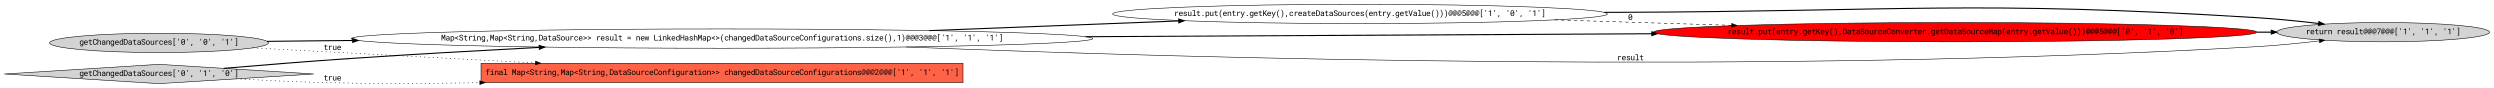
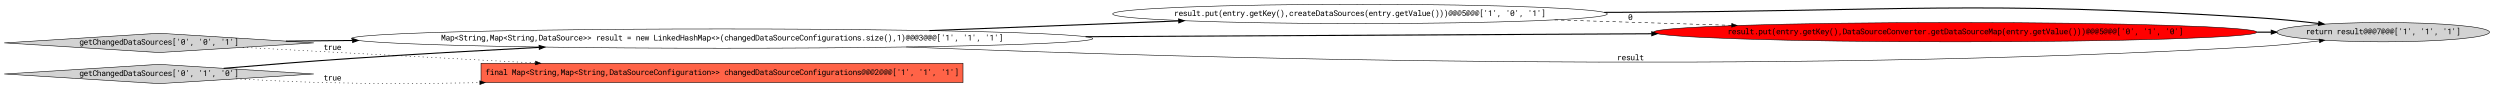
(159, 43) -> (159, 43)
